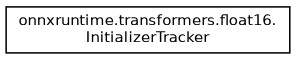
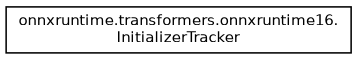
(148, 30) -> (179, 30)
